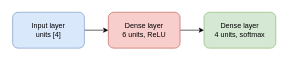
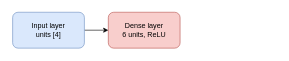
(198, 30) -> none
(240, 30) -> none
